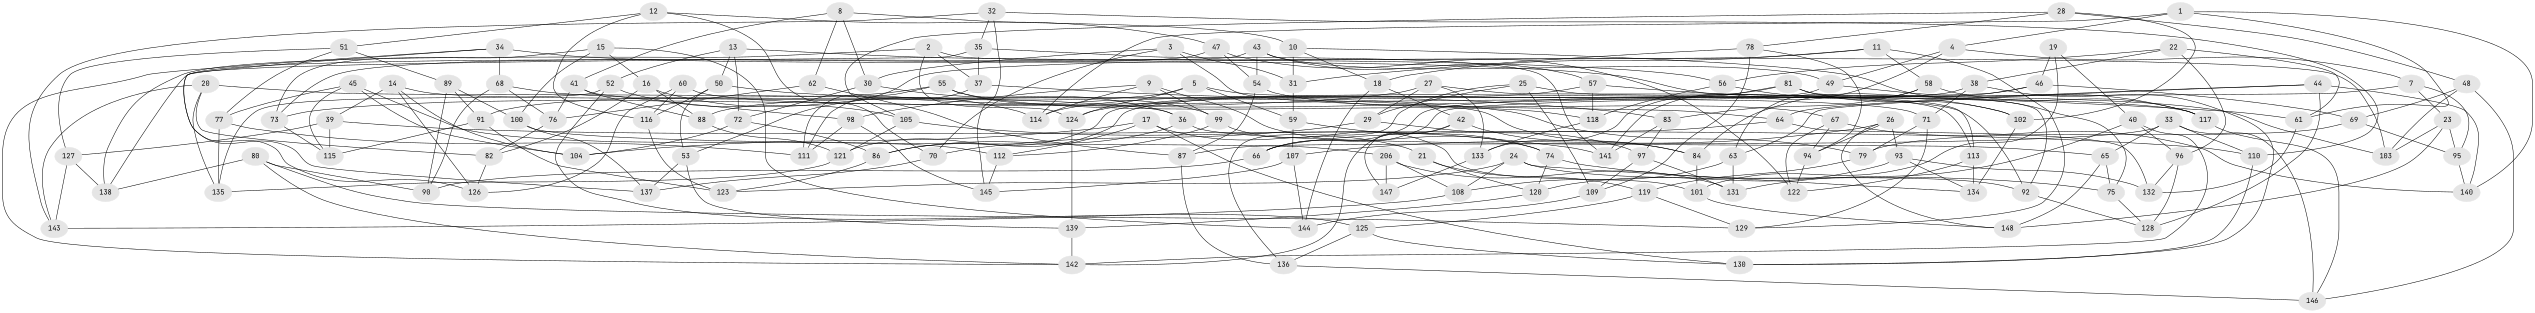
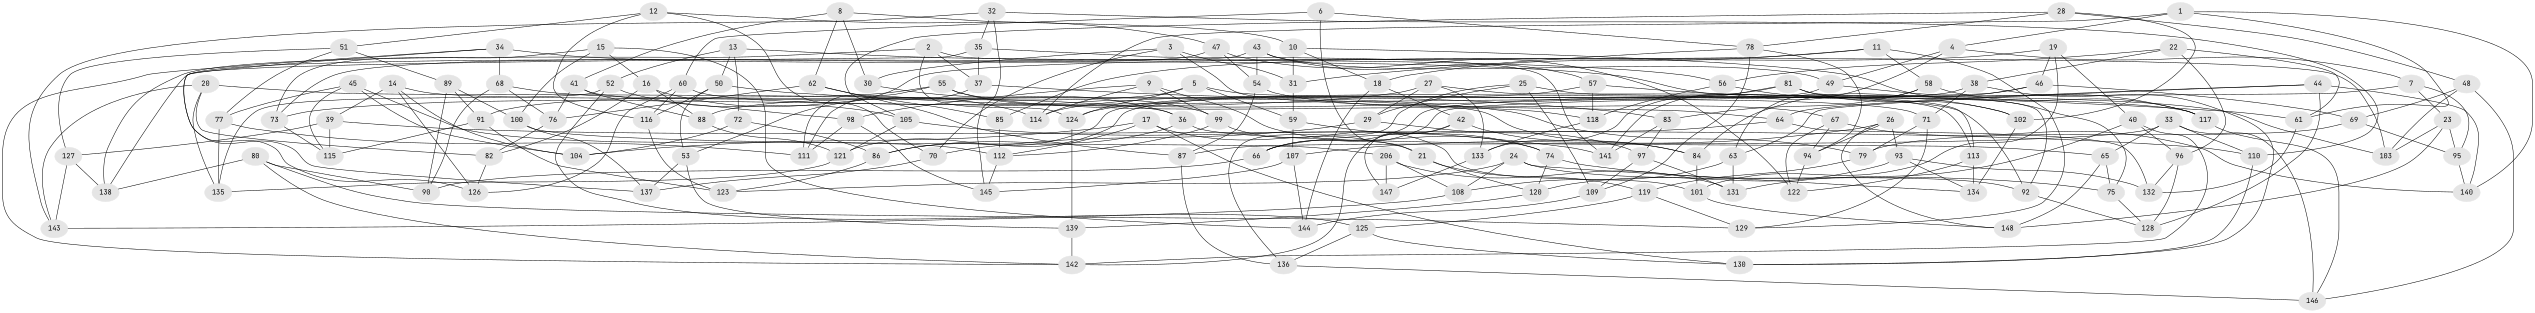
none -> (1321, 12)
(803, 102) -> none
none -> (1000, 120)
